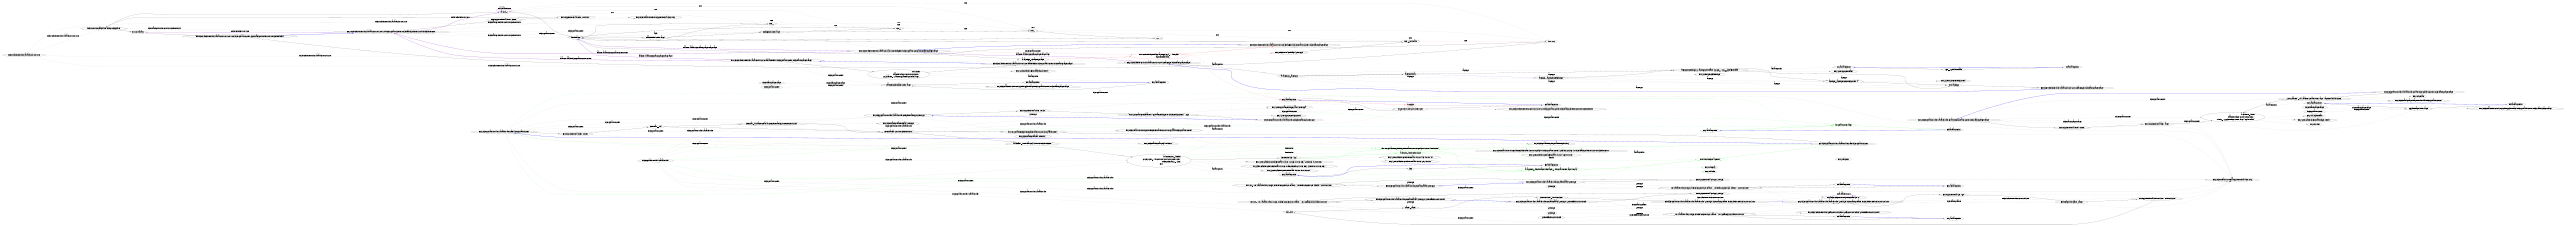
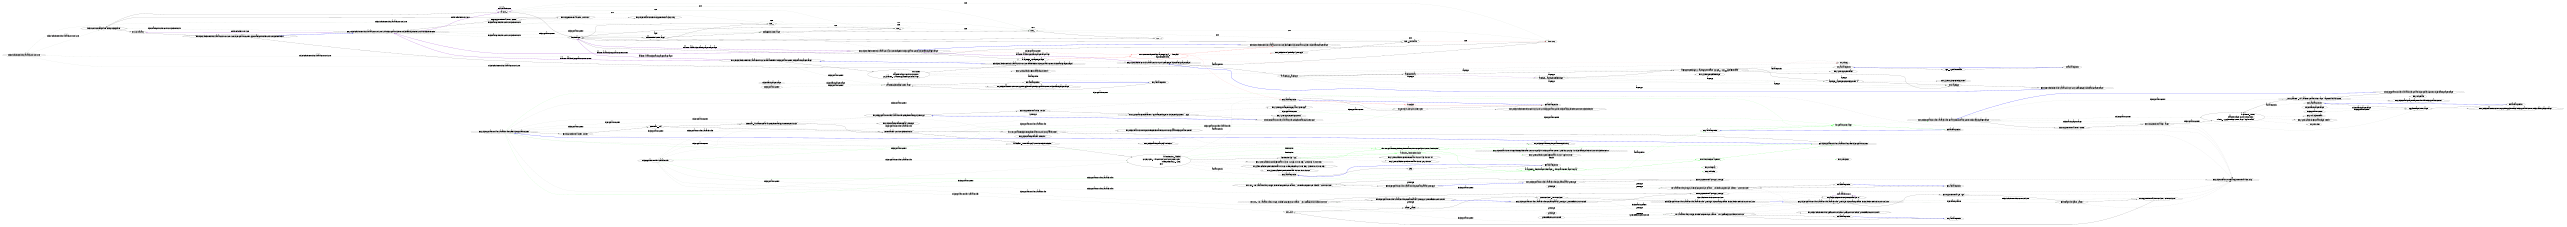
none -> (1844, 63)
